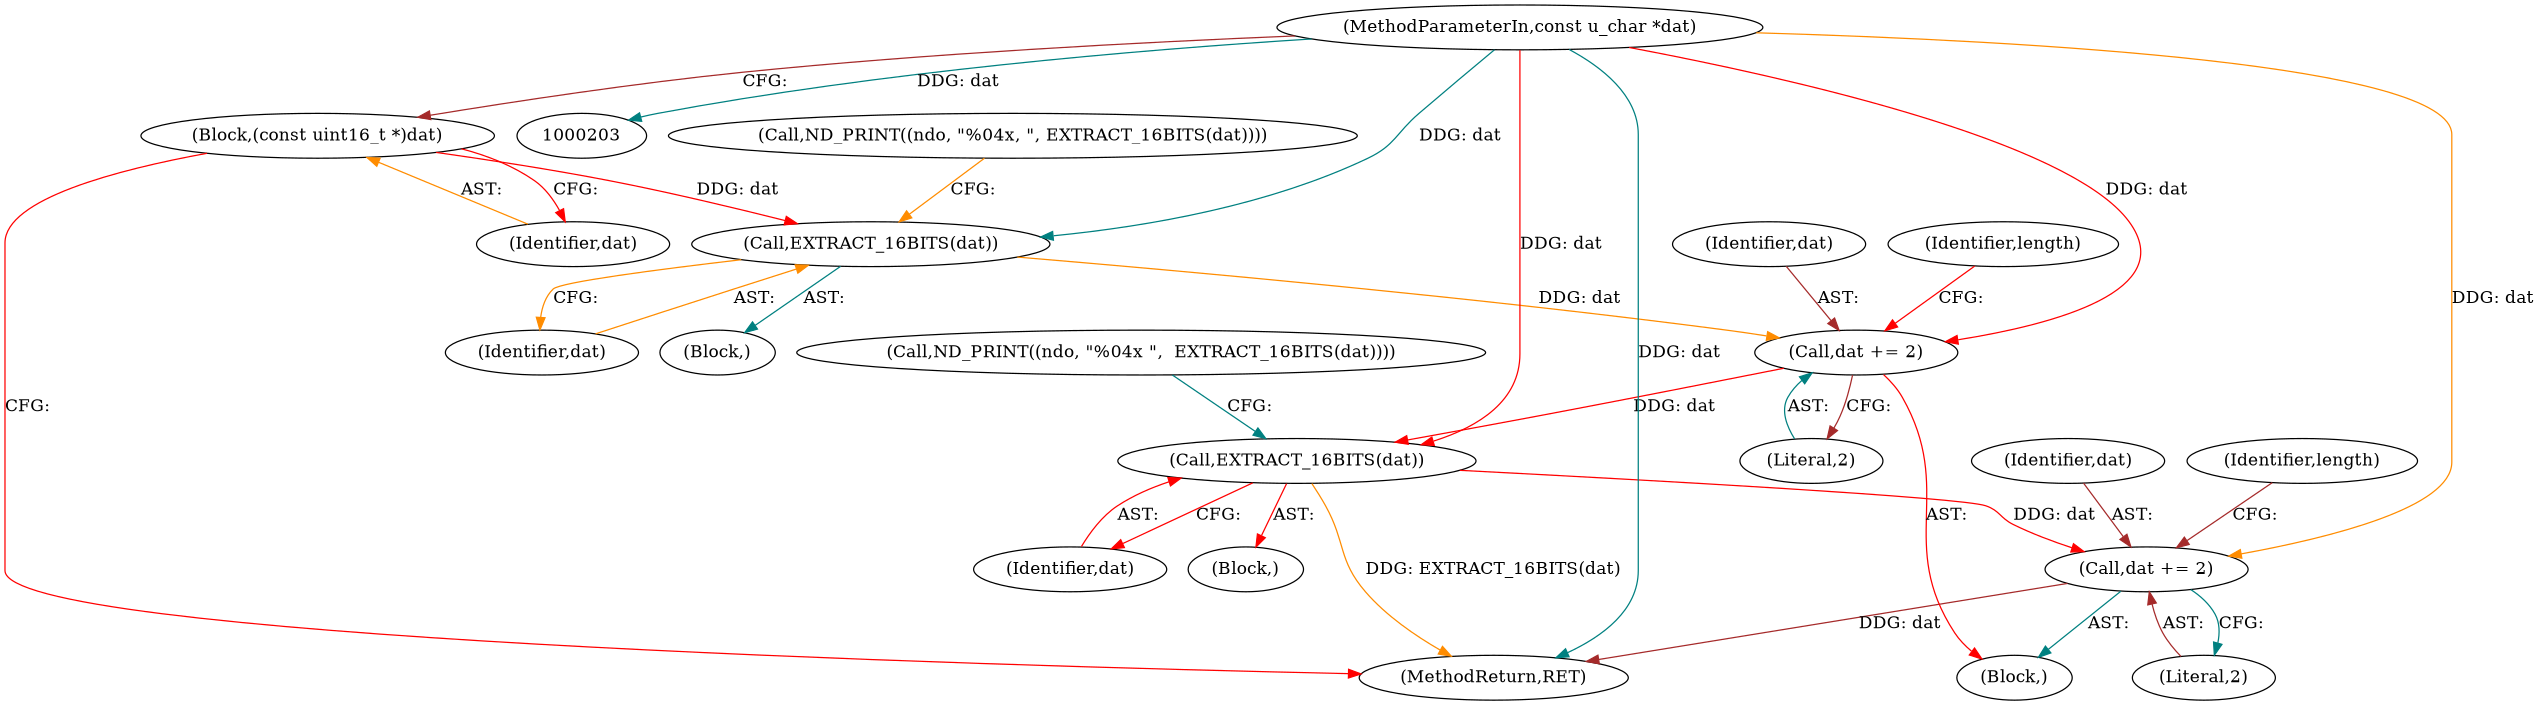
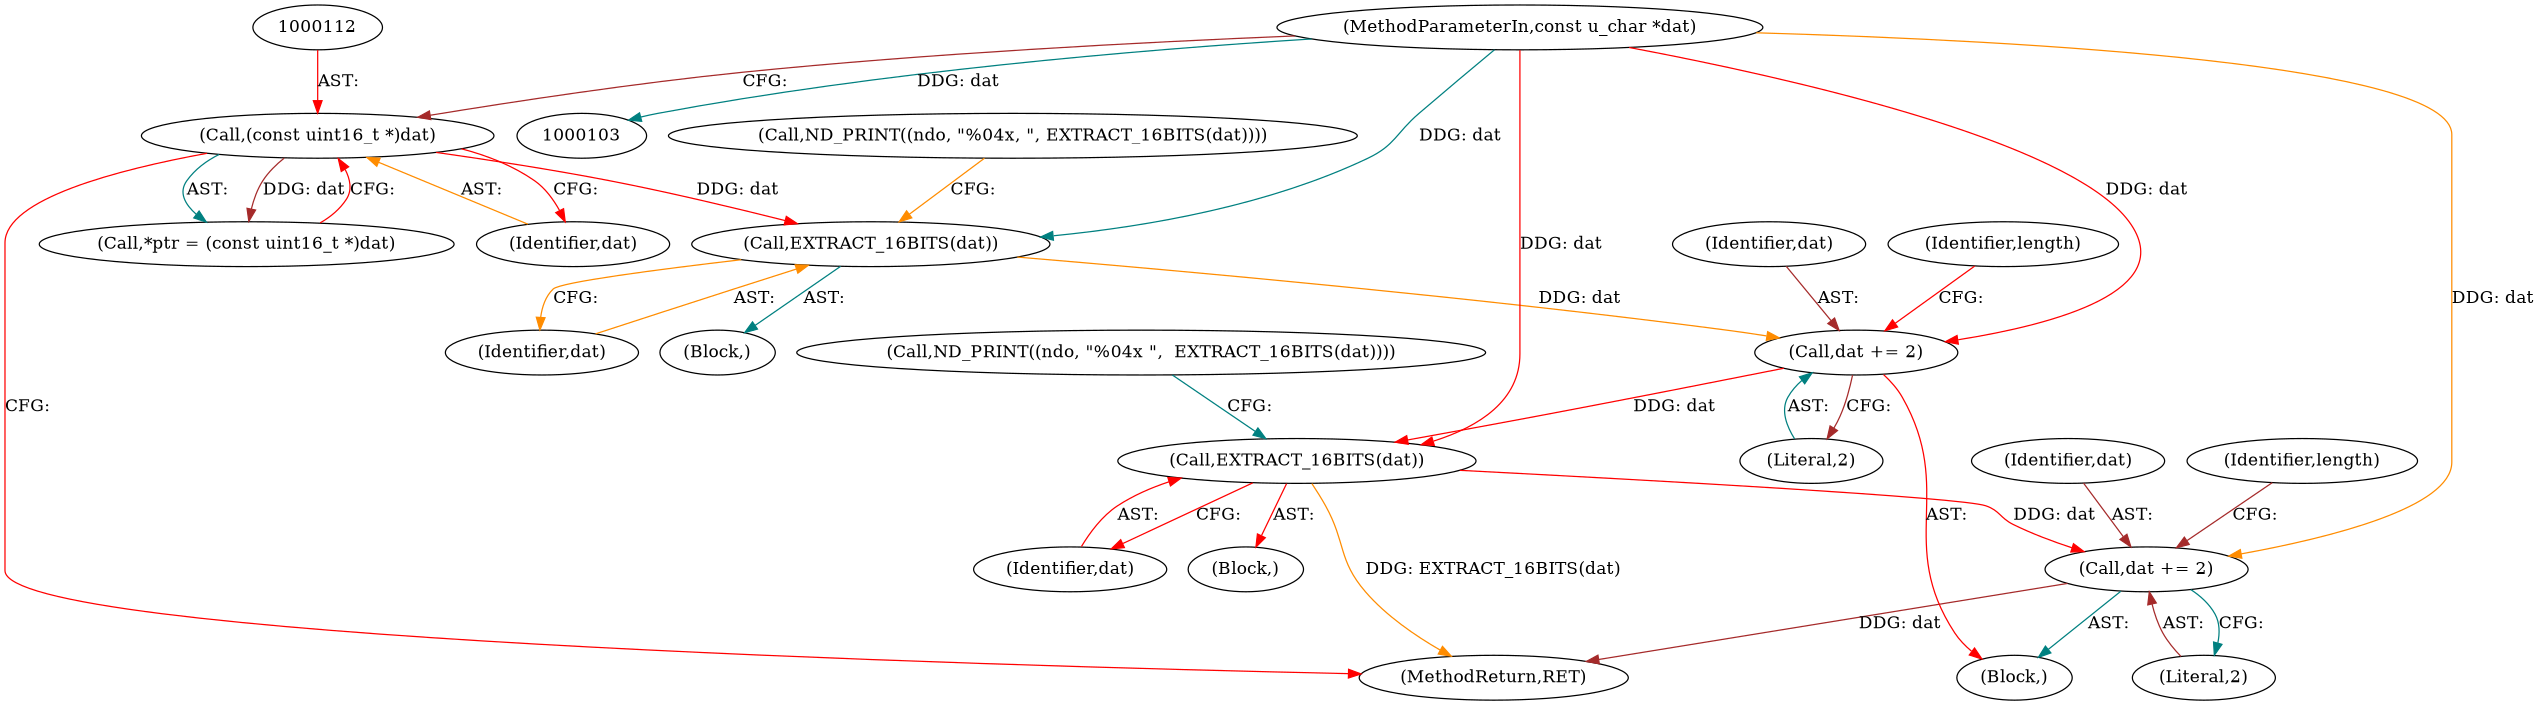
none -> (318, 27)
(318, 136) -> (318, 136)
(582, 136) -> (582, 136)
none -> (247, 244)
(1638, 352) -> none
